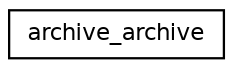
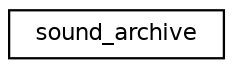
(117, 34) -> (117, 34)
